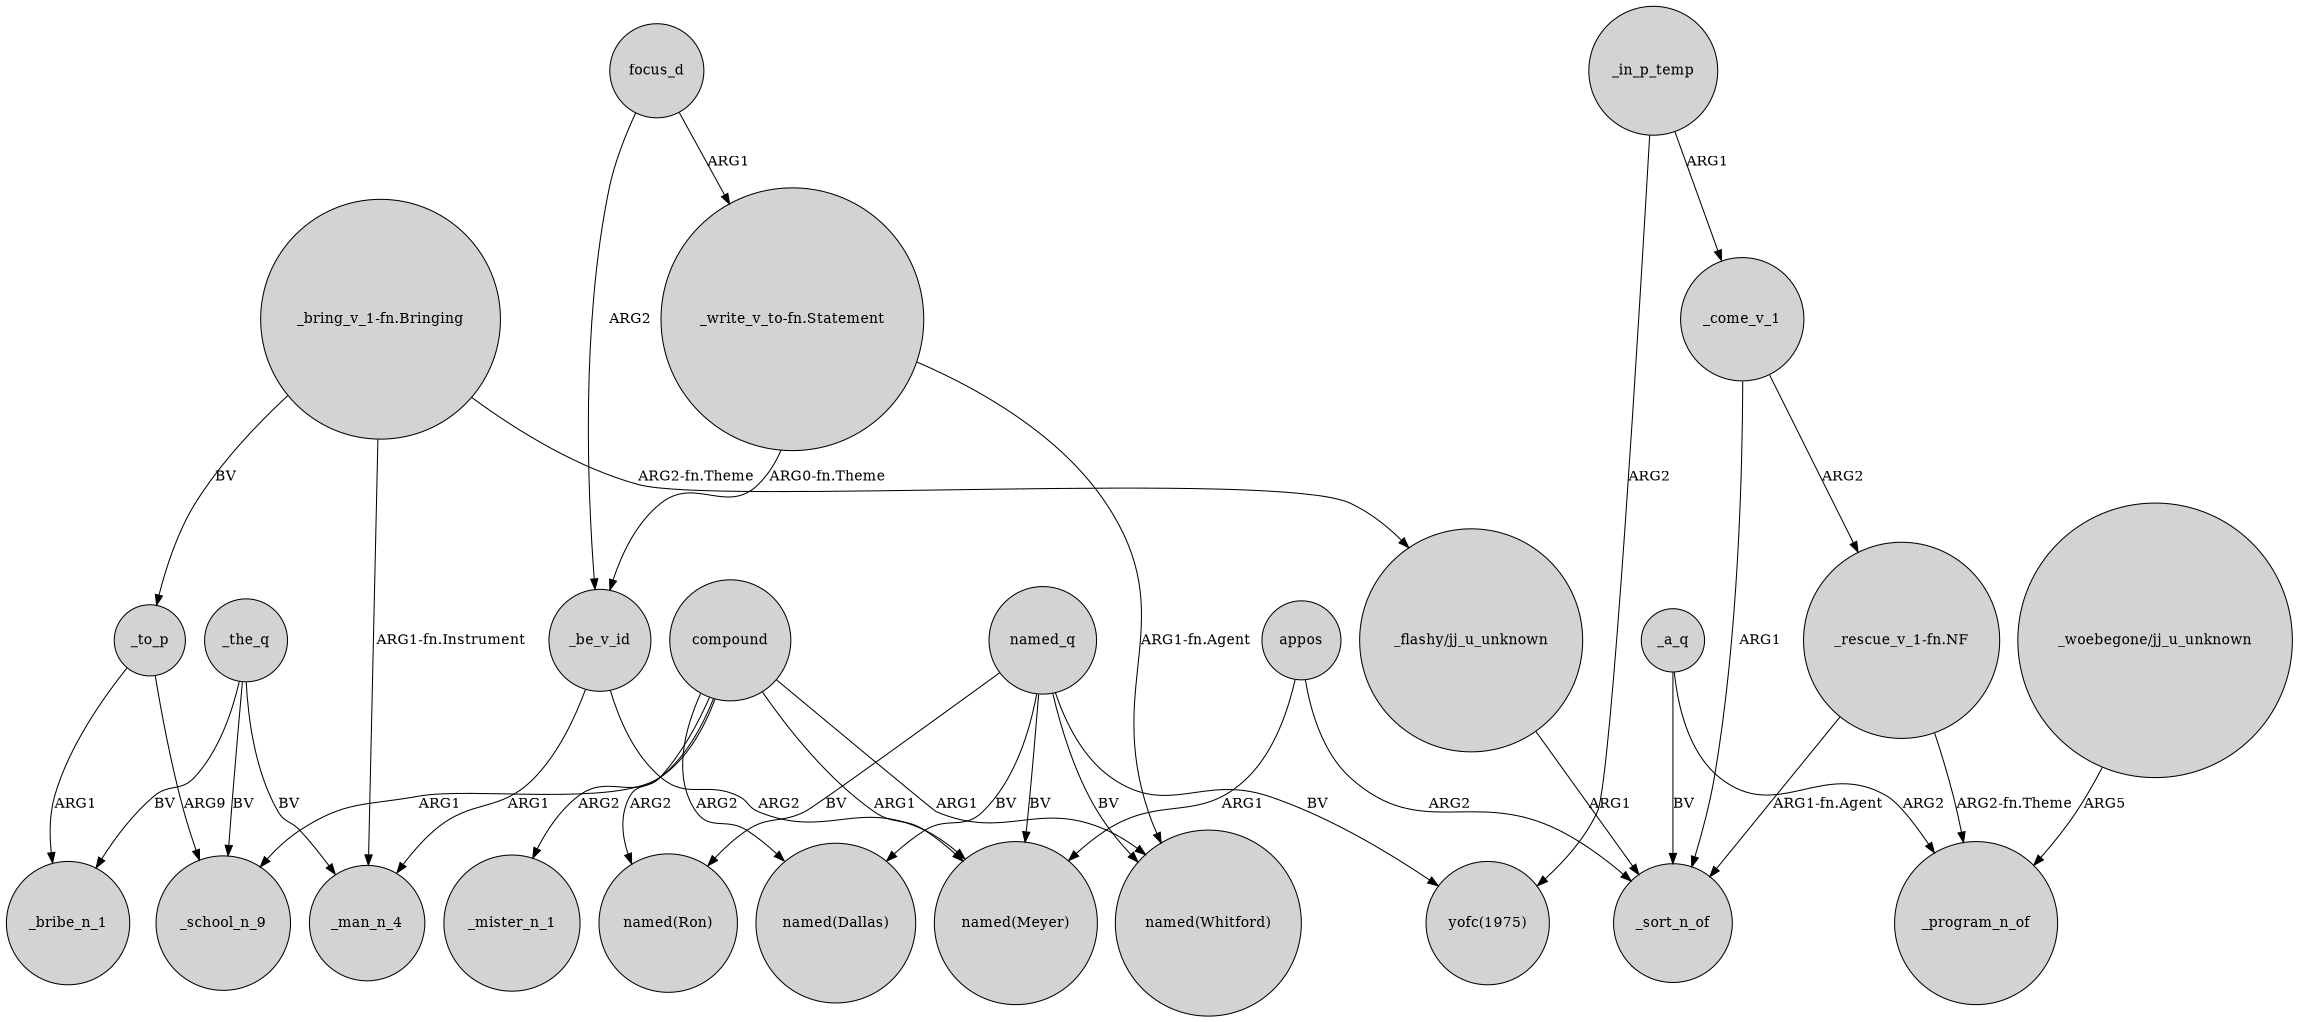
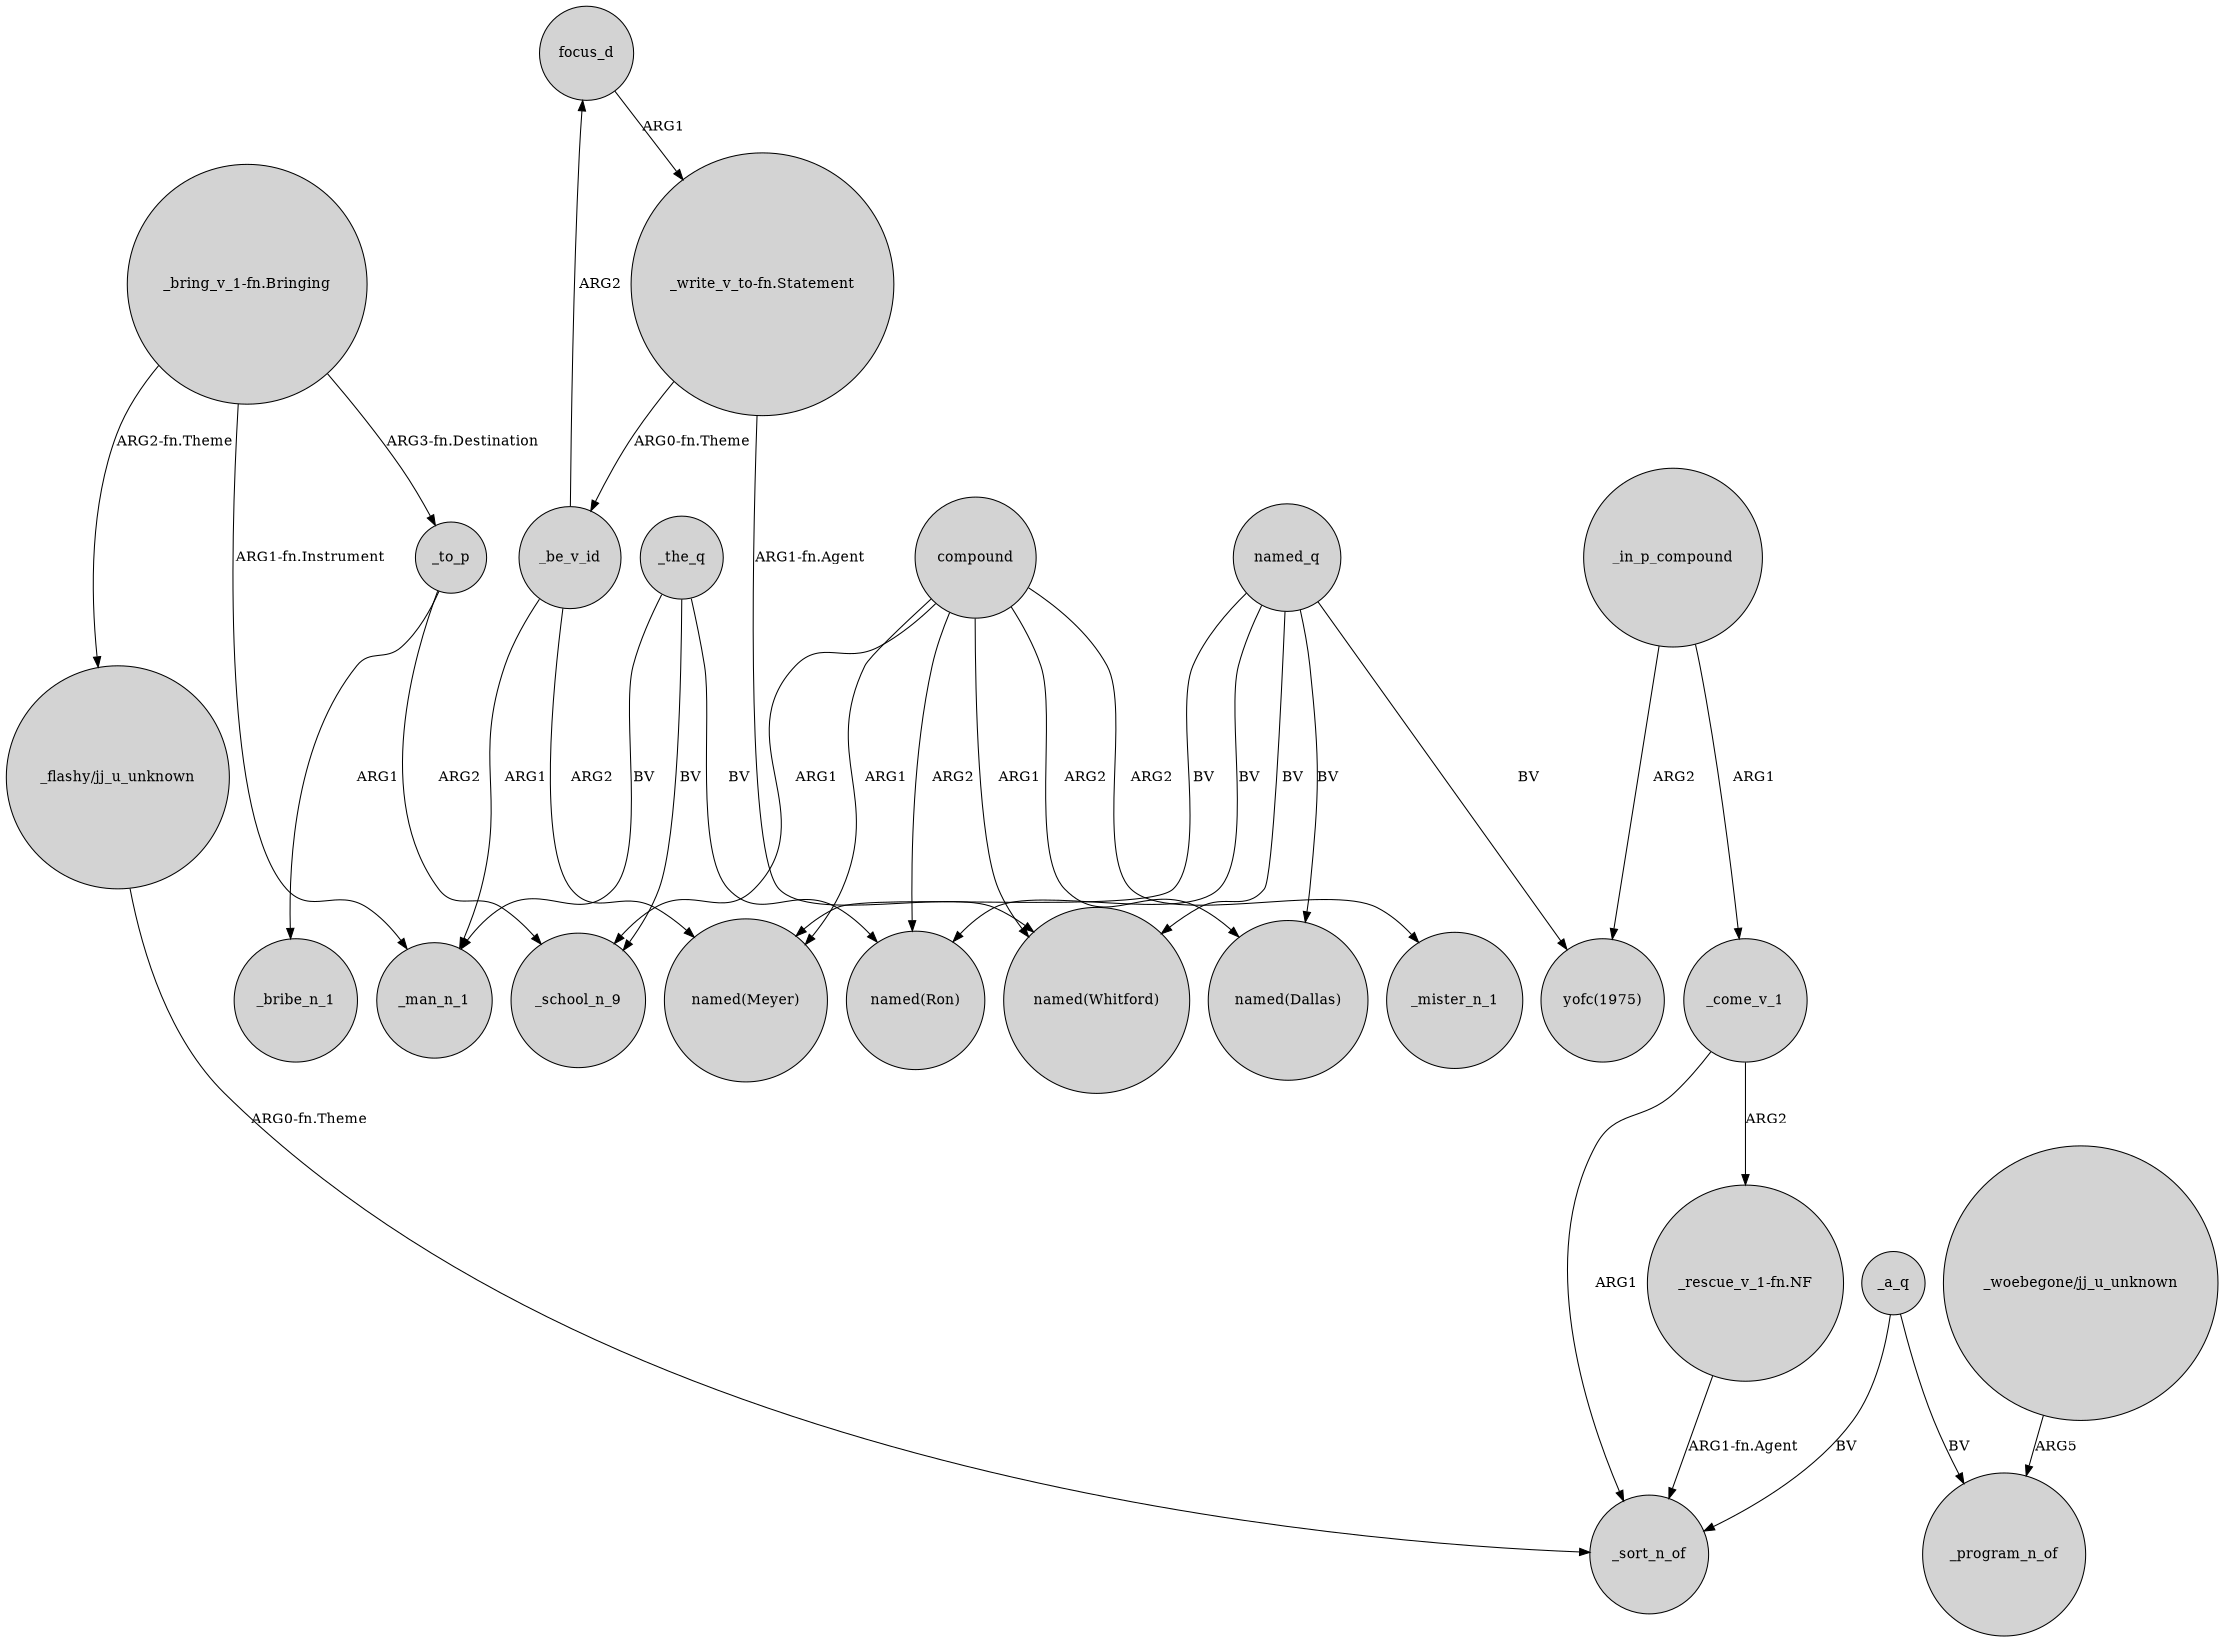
(1653, 71) -> (1673, 558)
(591, 343) -> (574, 309)
(226, 477) -> (463, 442)
(1301, 640) -> none
(1950, 782) -> none
(186, 784) -> (709, 824)
(205, 804) -> (460, 777)
(1610, 804) -> (309, 1120)
(1924, 804) -> (1959, 1447)
(367, 923) -> (434, 1000)
